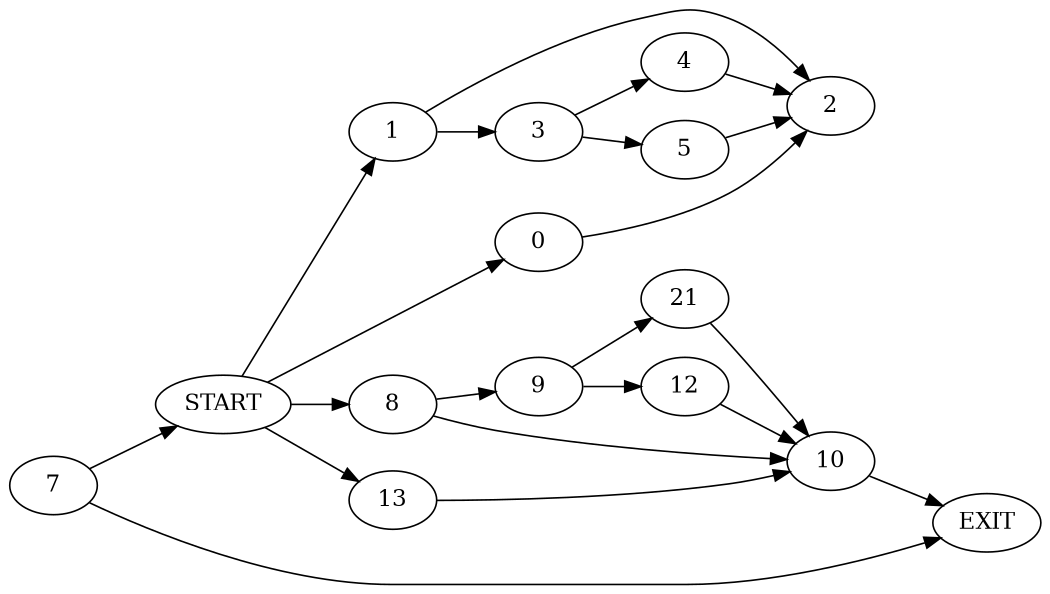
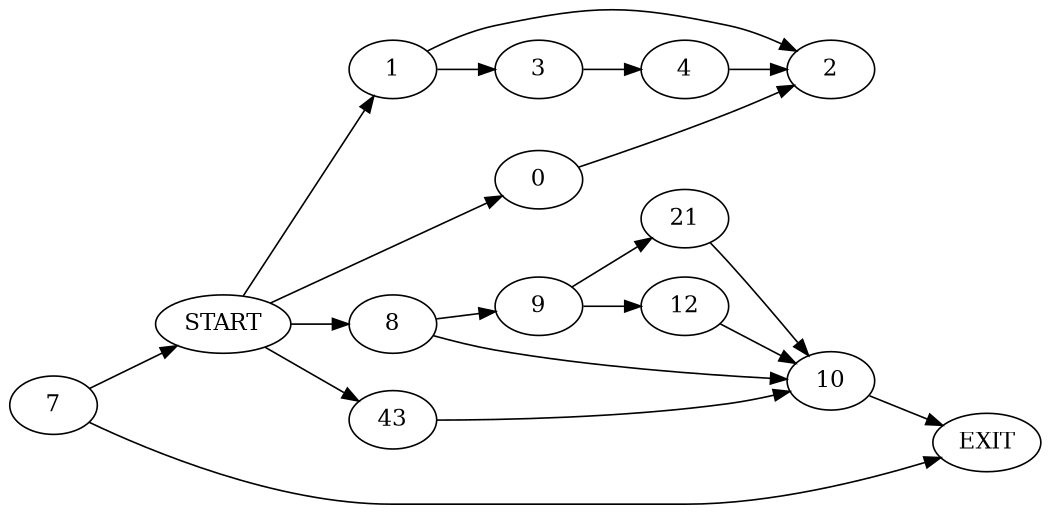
(685, 150) -> none
(393, 500) -> (393, 420)
